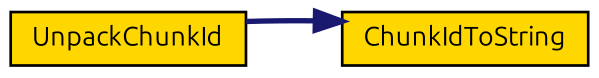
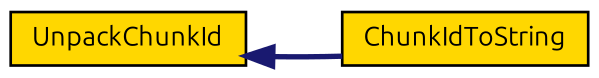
(281, 21) -> (308, 57)
